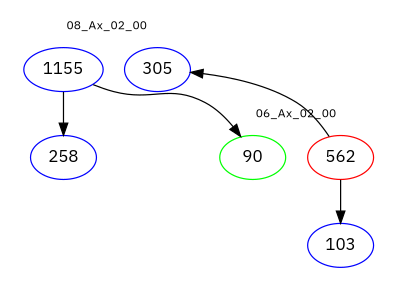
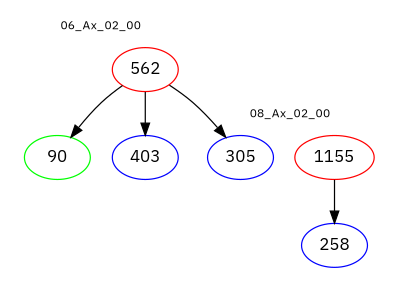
(63, 70) -> (335, 157)
(168, 94) -> (99, 105)
(341, 245) -> (145, 157)
